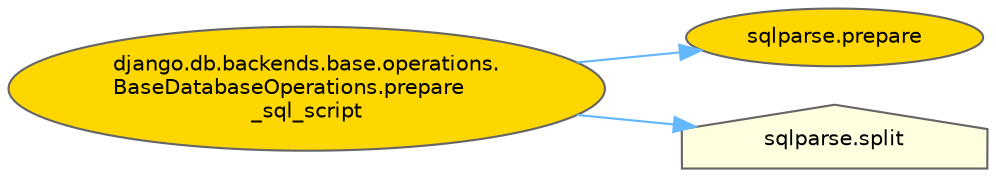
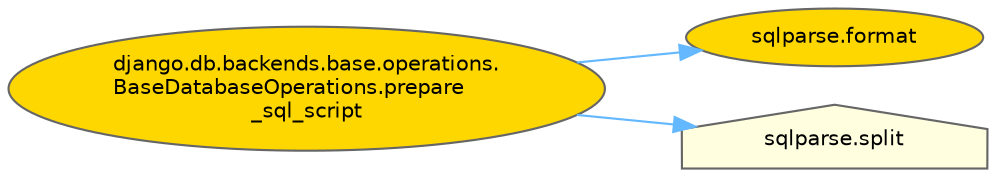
(835, 37) -> (835, 37)
